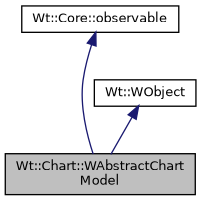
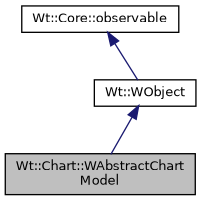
(82, 99) -> (126, 62)
